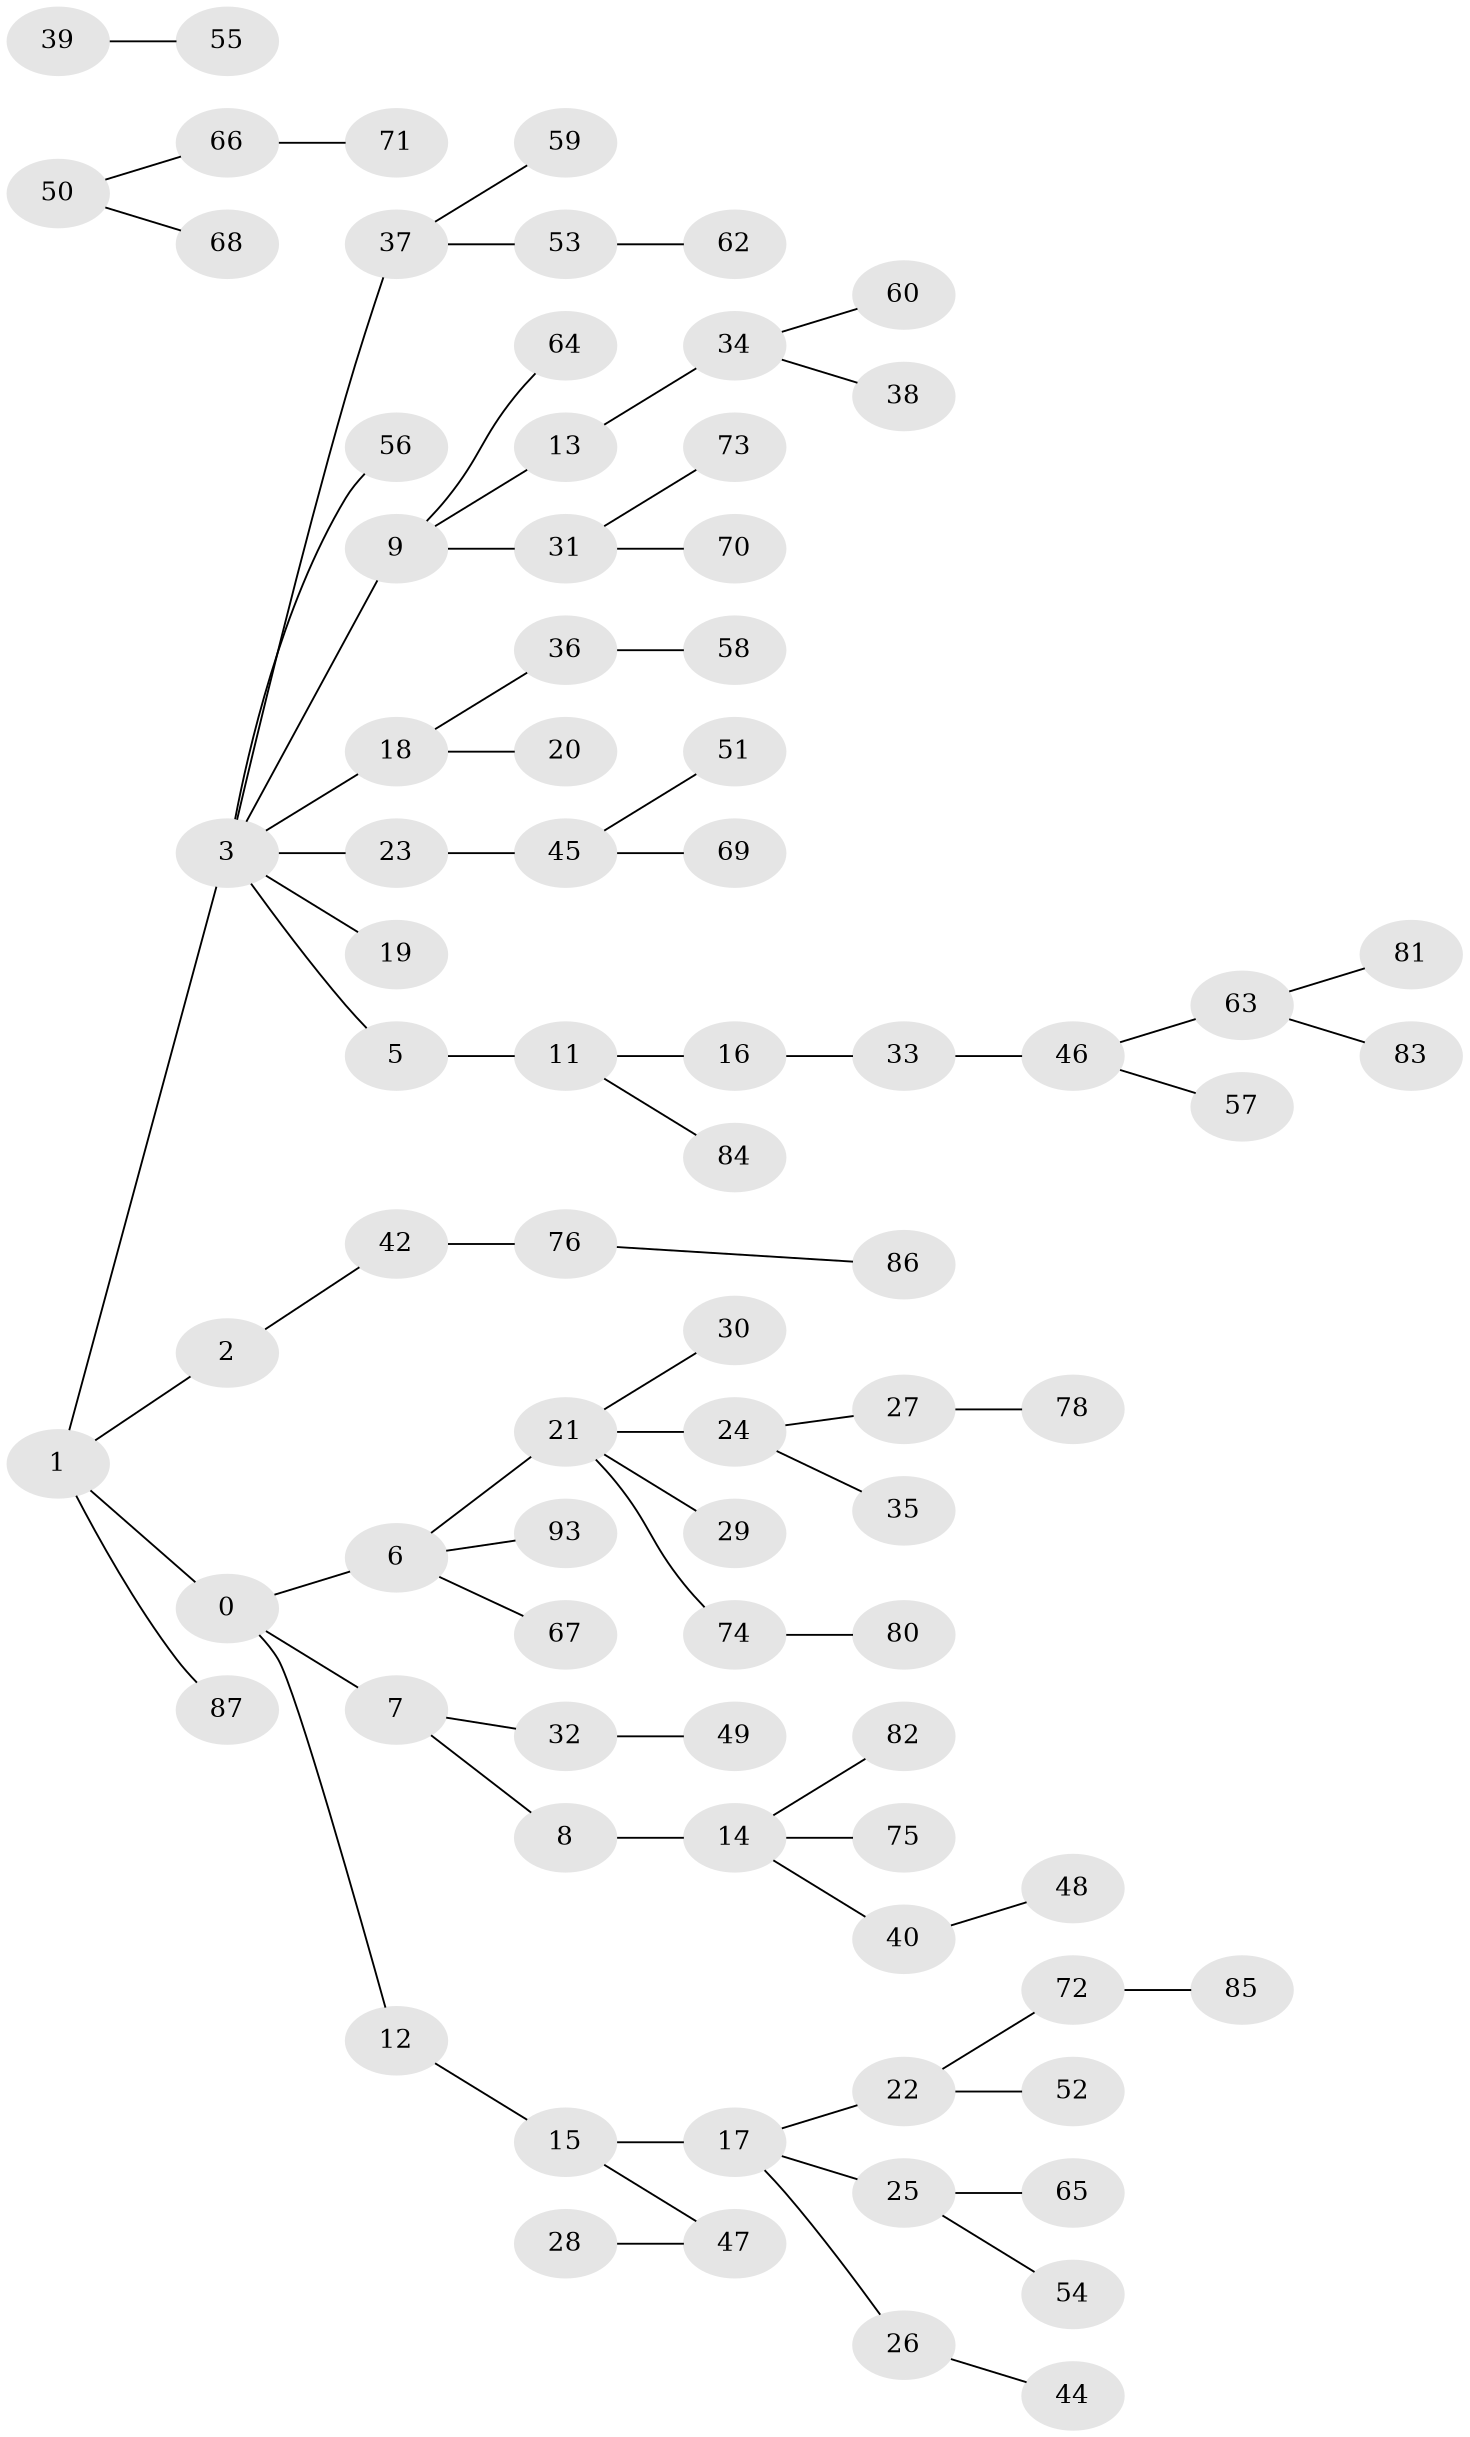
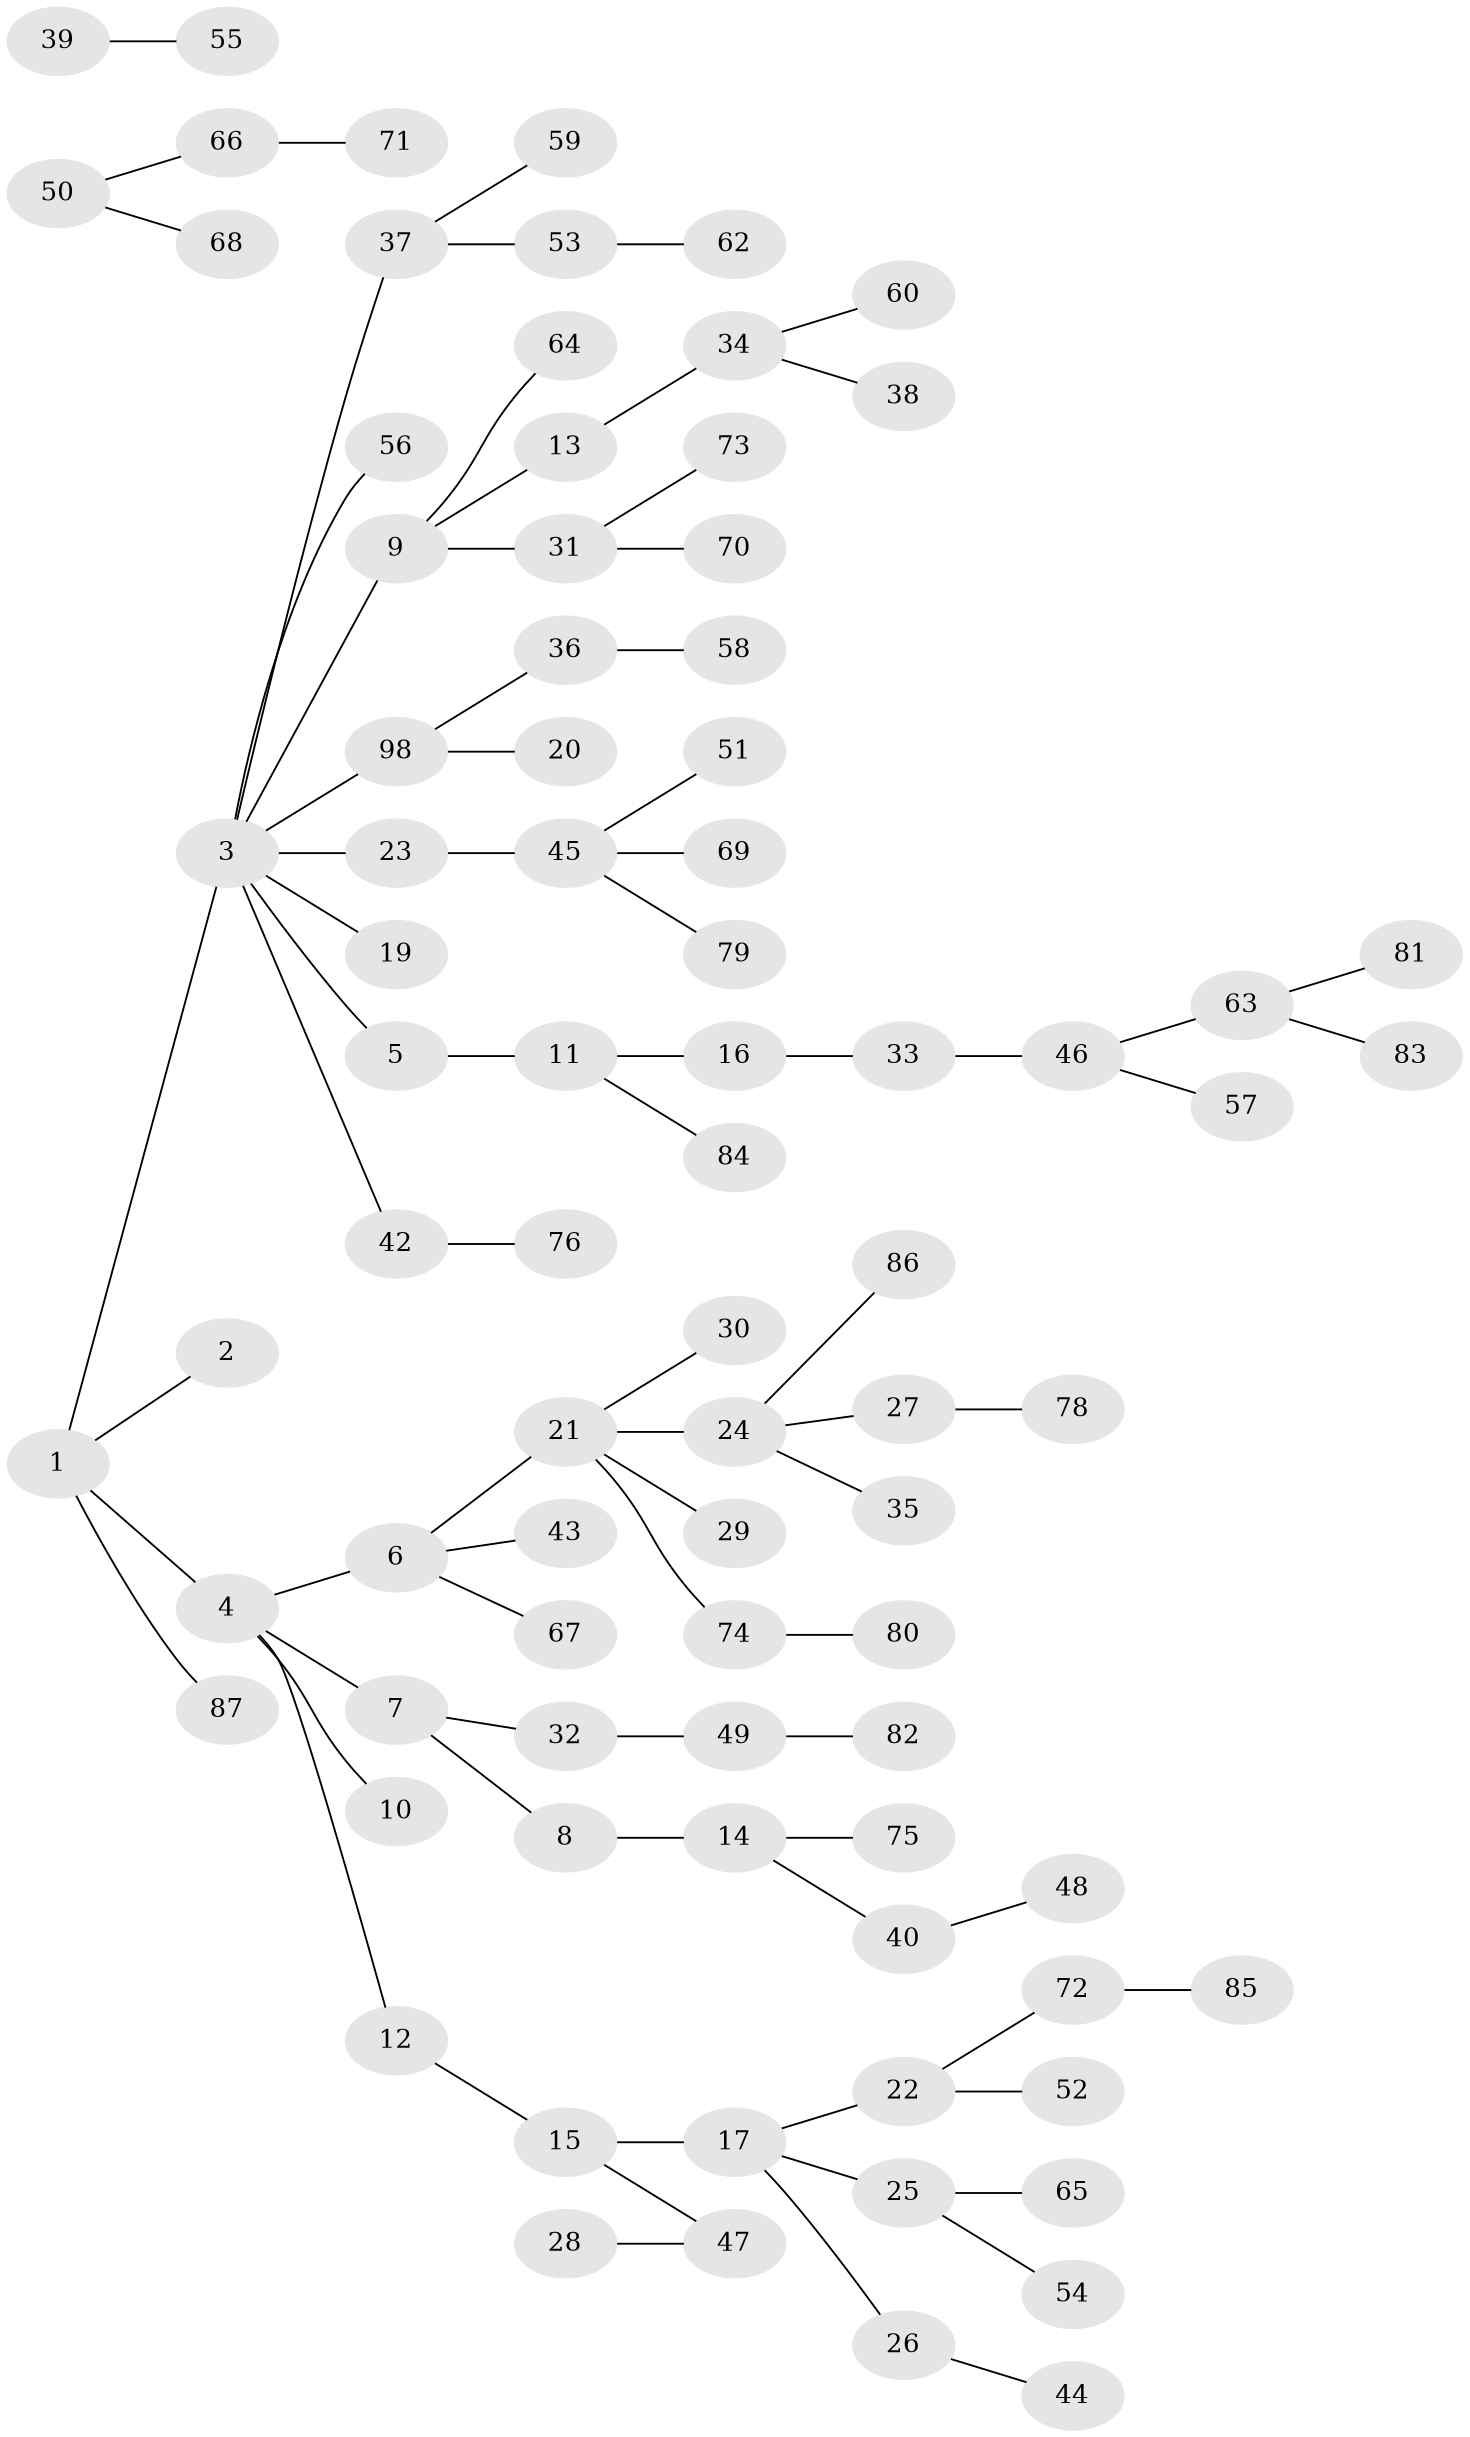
(397, 752) -> (397, 752)
none -> (735, 955)
(735, 1254) -> (820, 1348)
(312, 1298) -> (312, 1049)
(566, 1533) -> (566, 1533)
(227, 1609) -> (227, 1609)
(819, 1787) -> (820, 1736)
none -> (397, 1812)
